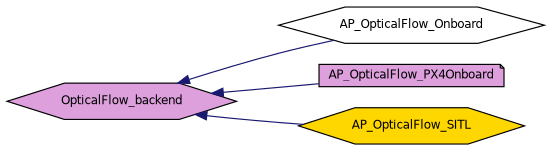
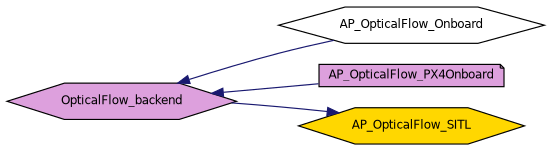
(255, 120) -> (279, 107)
